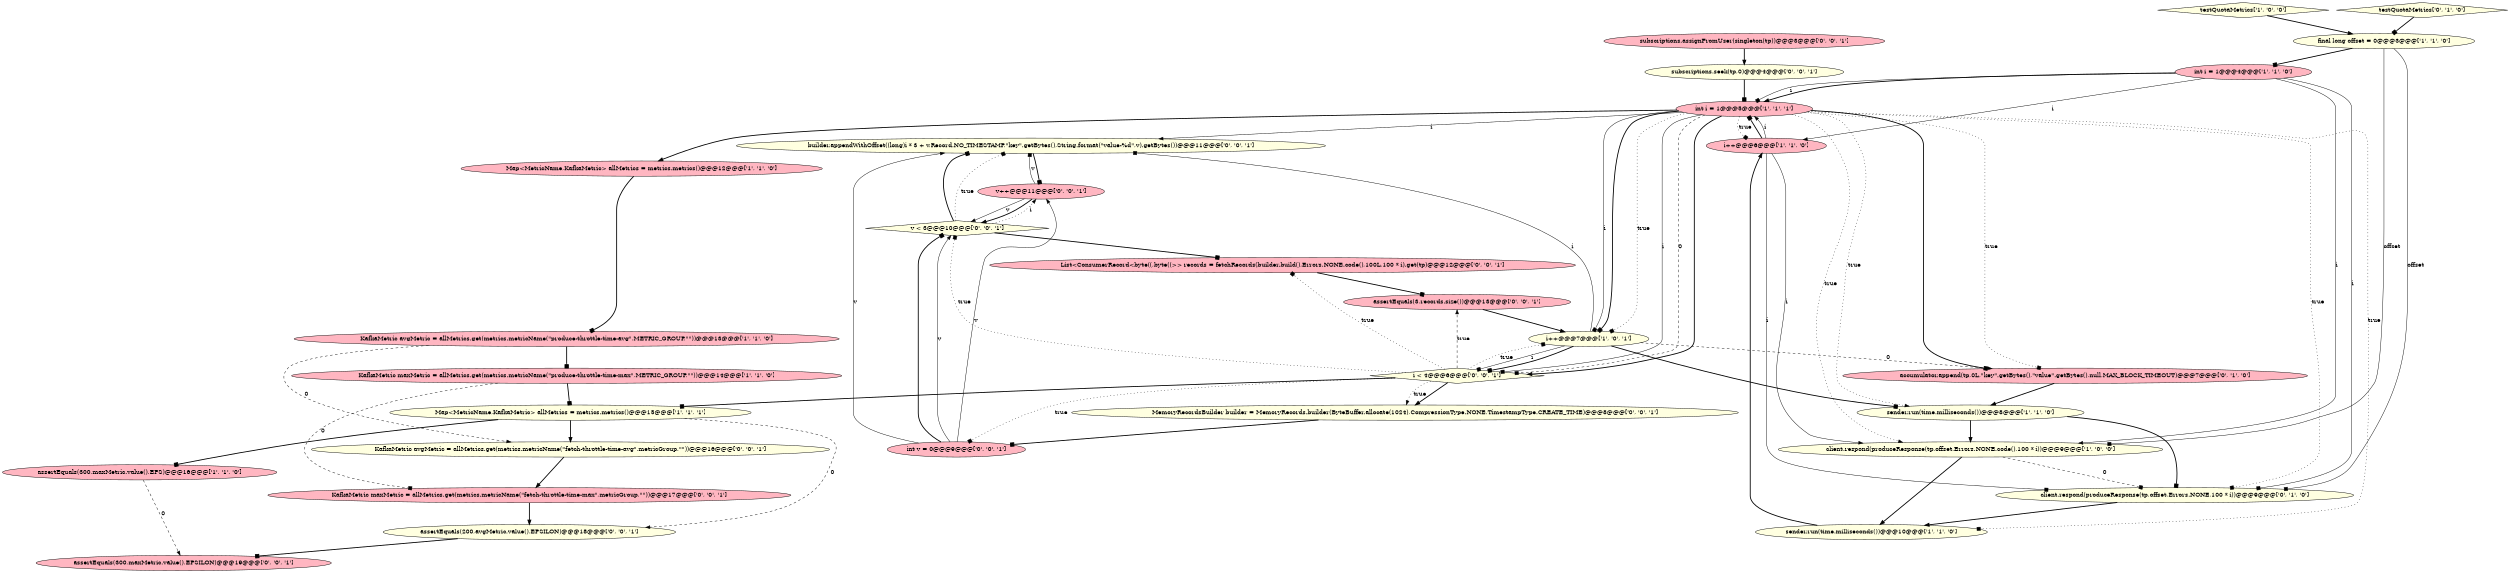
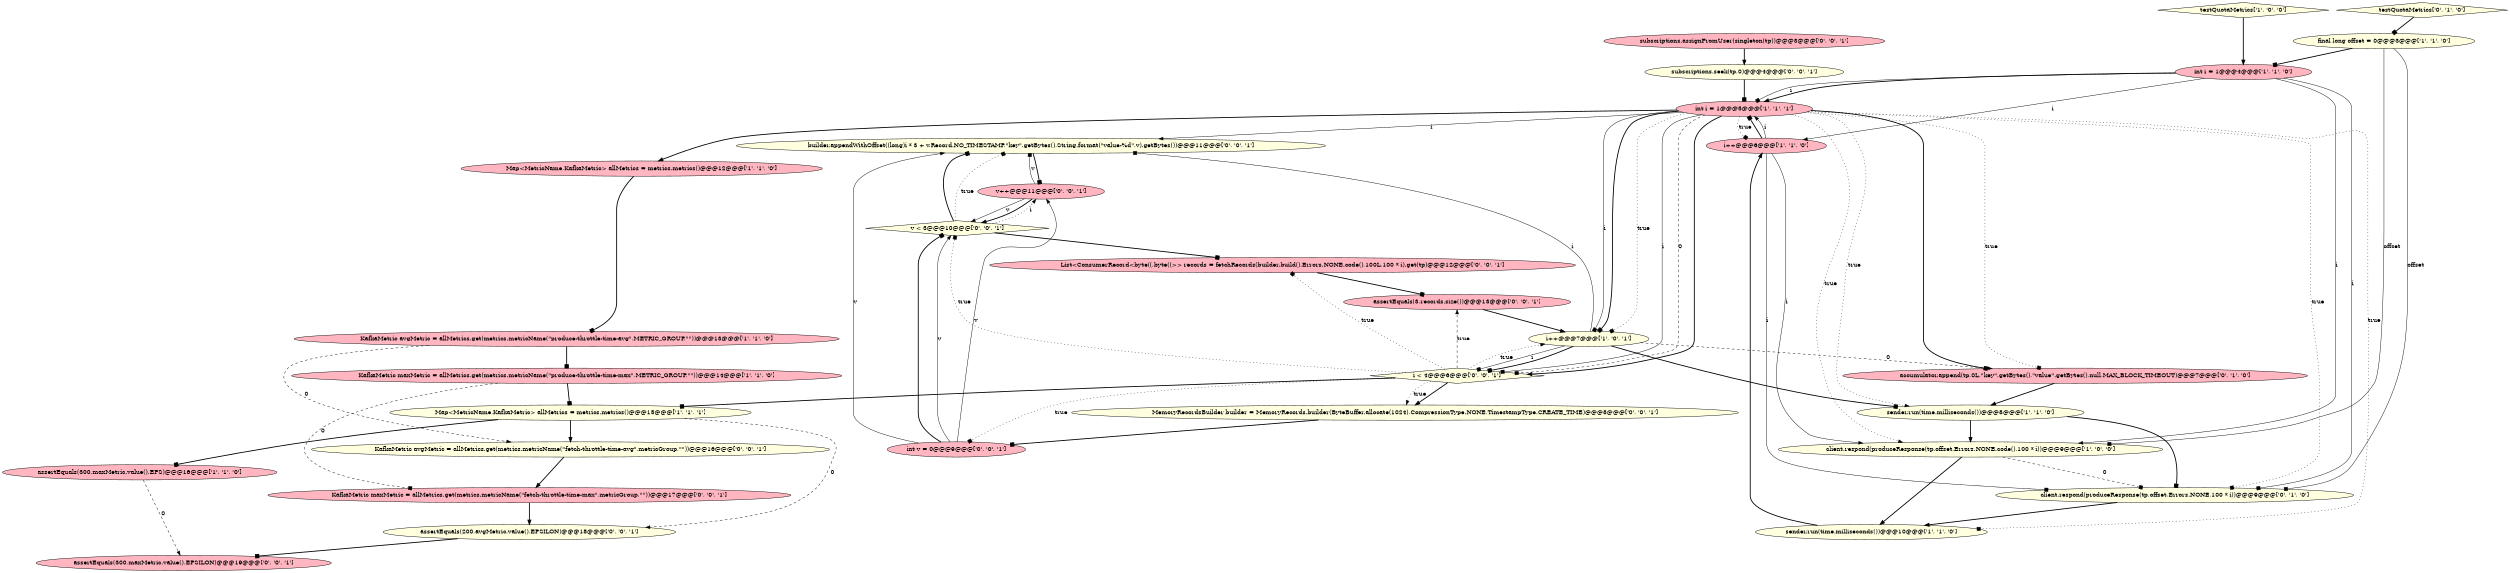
(2308, 24) -> (2243, 39)
(1503, 353) -> (1503, 353)
